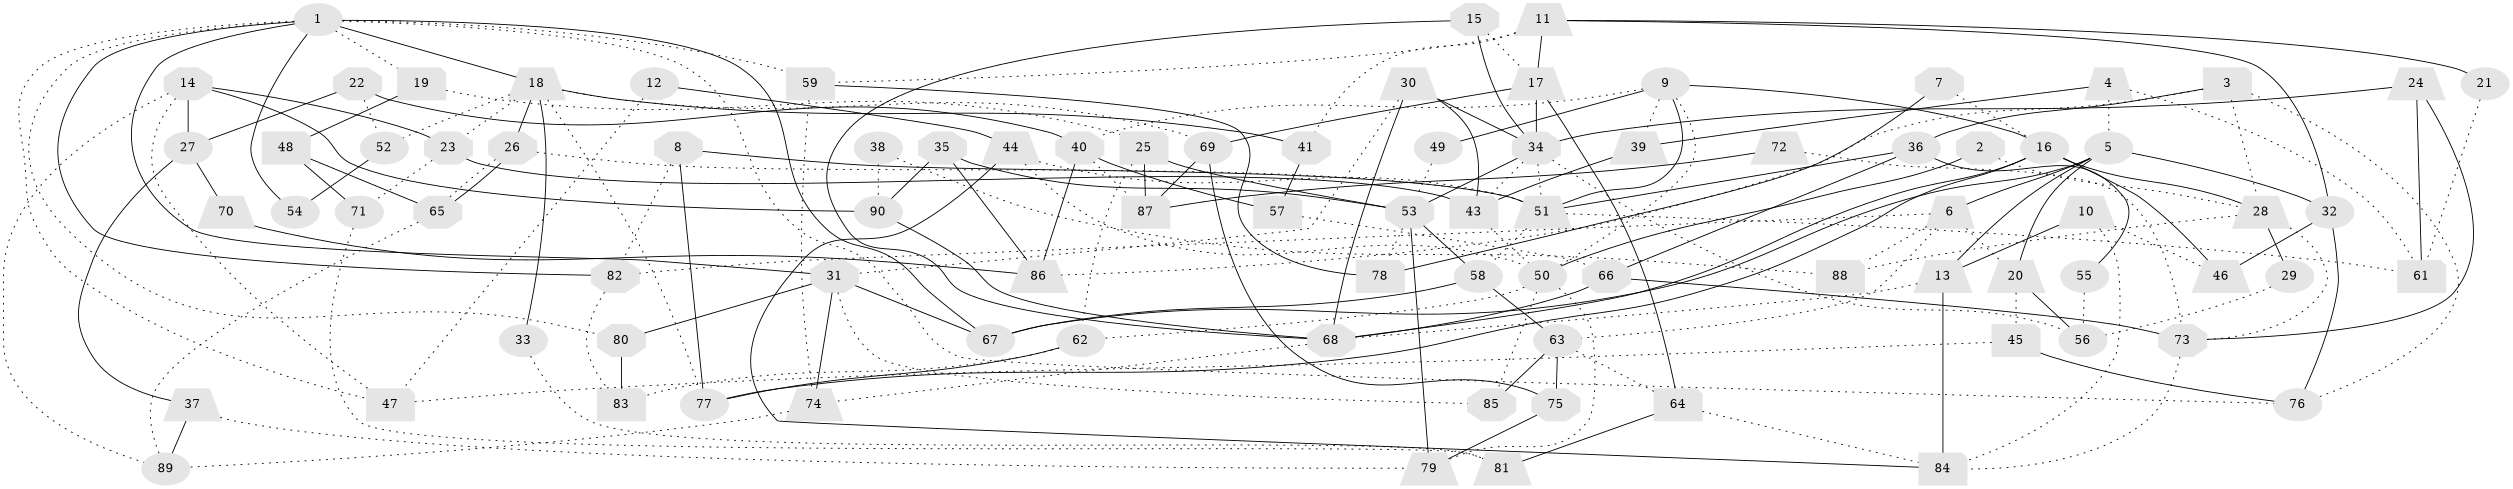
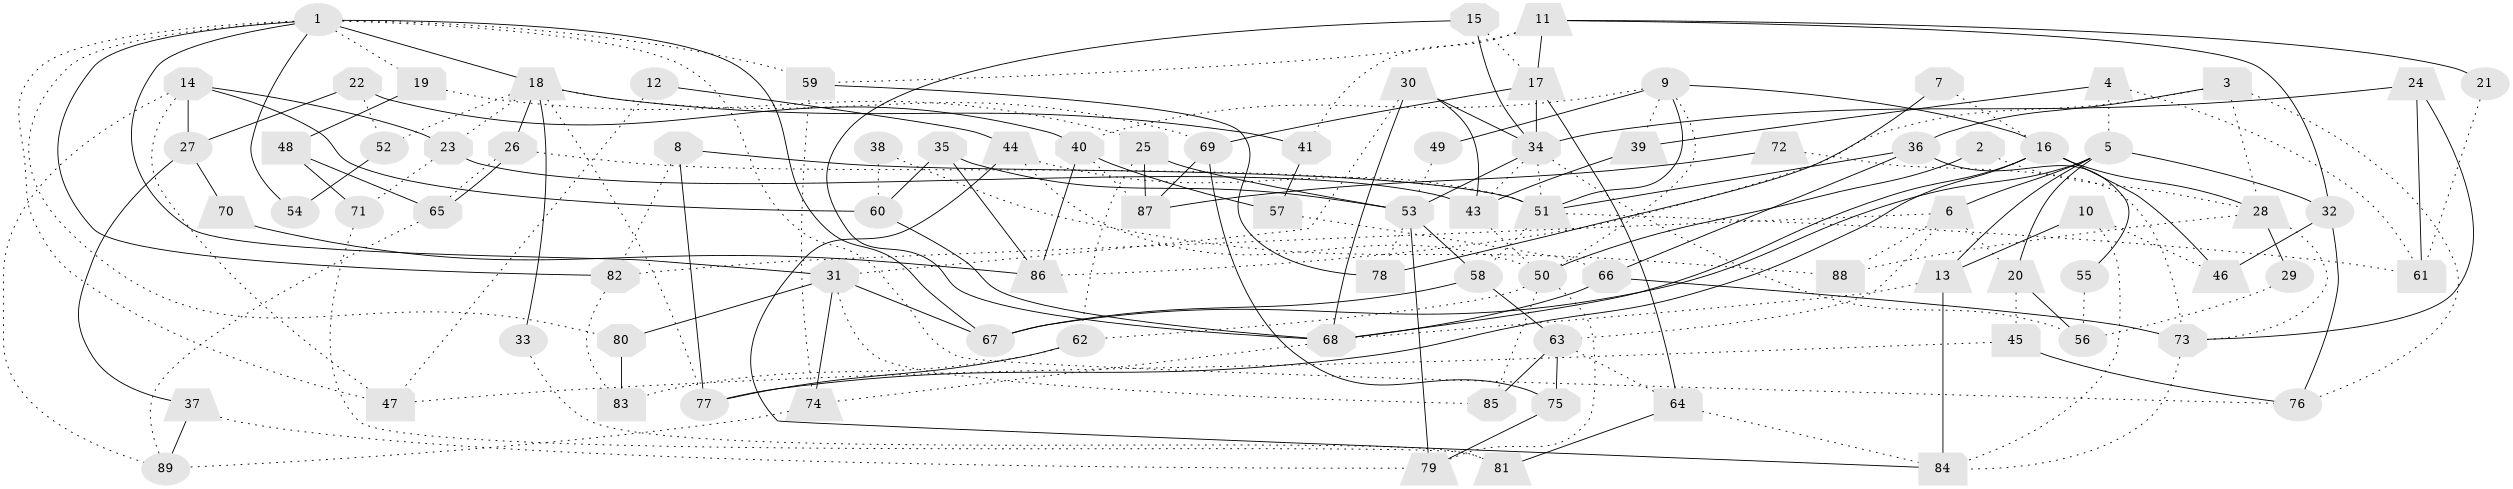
(878, 212) -> (878, 212)
